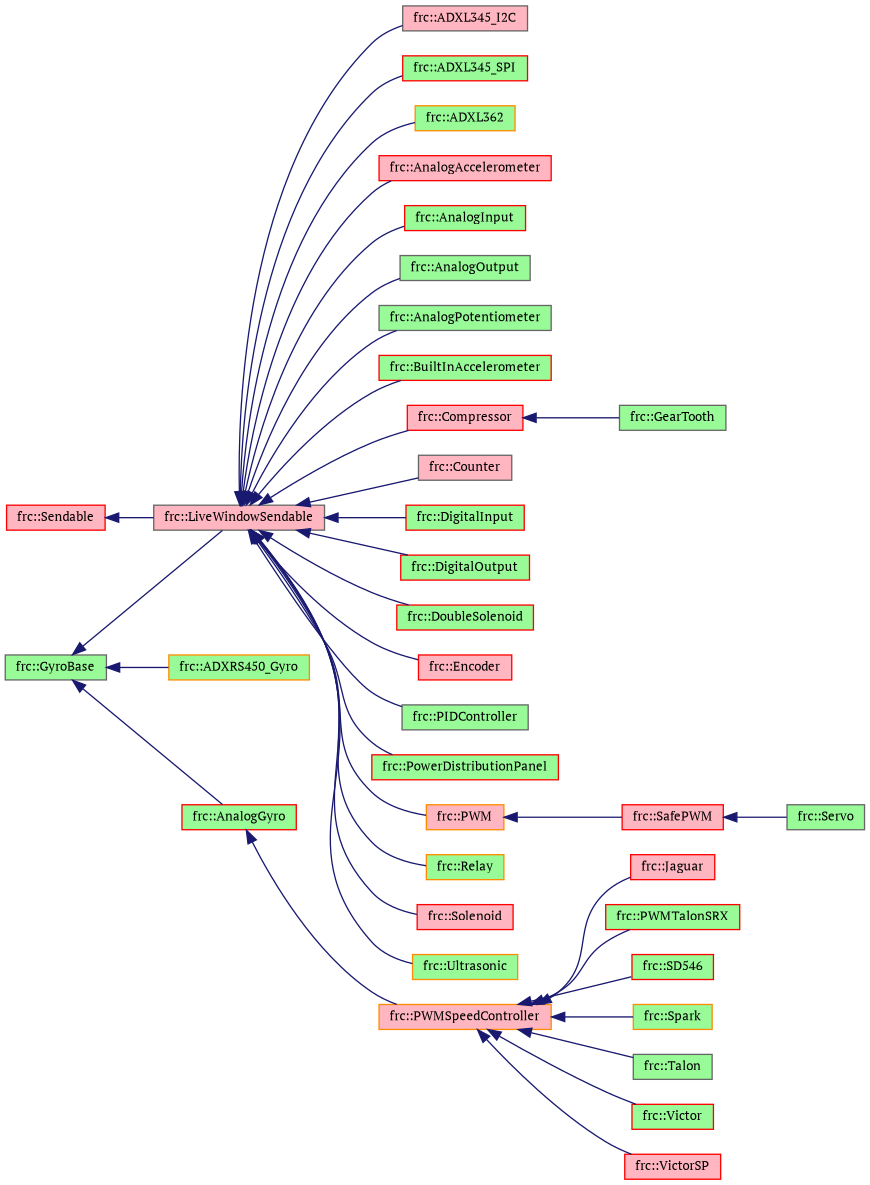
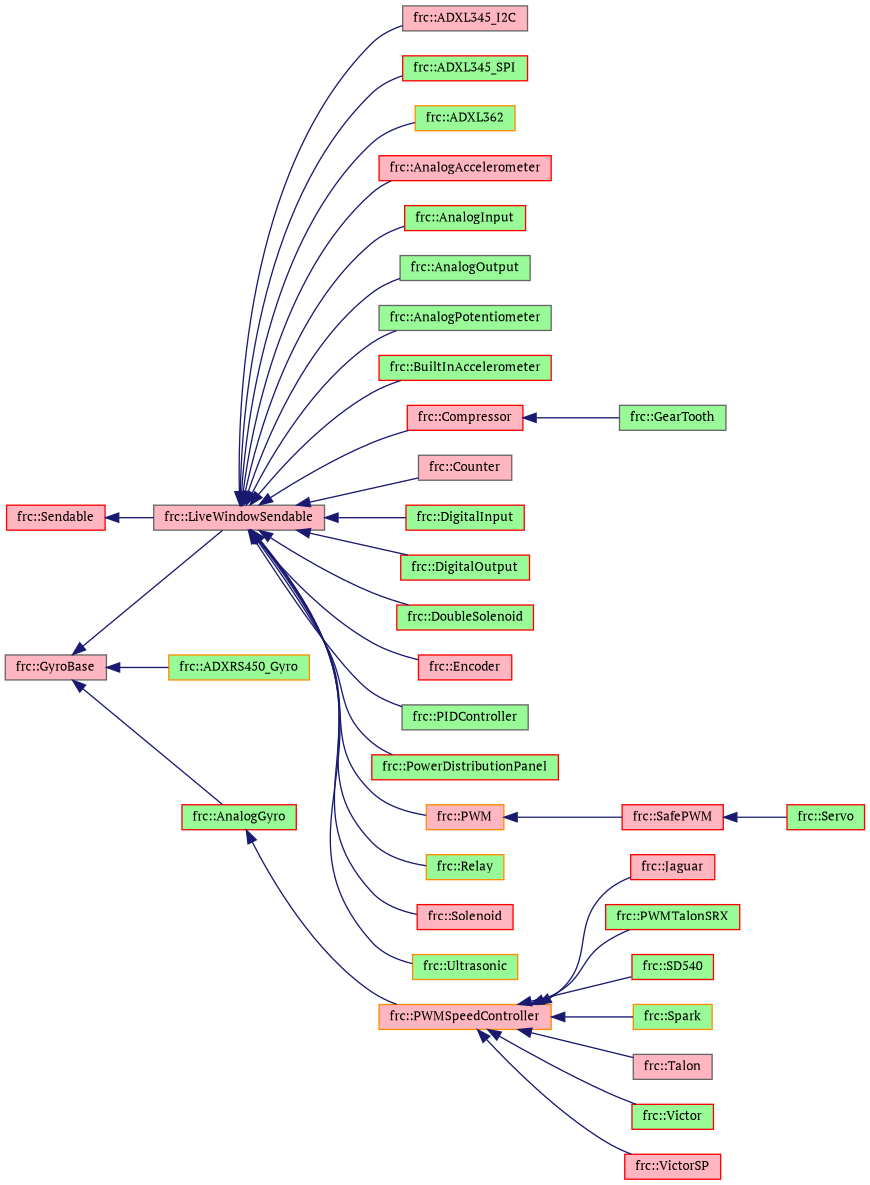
(56, 667) -> (56, 667)
(826, 817) -> (826, 817)
(673, 967) -> (673, 967)
(673, 1067) -> (673, 1067)
